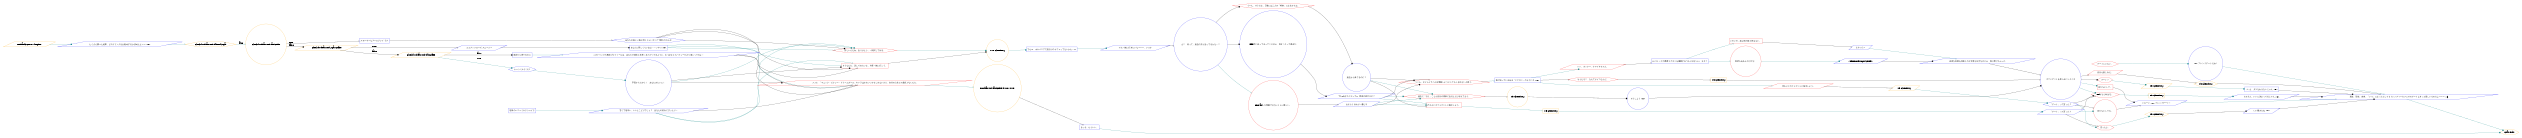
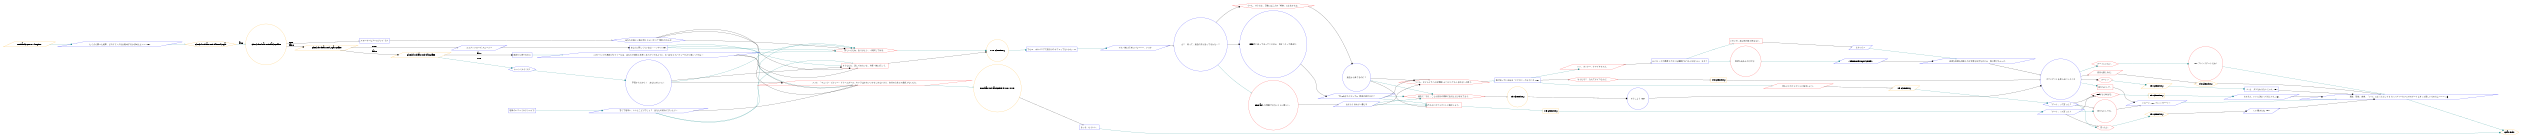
(266, 44) -> (266, 44)
none -> (793, 52)
(2206, 64) -> (2206, 64)
(2087, 90) -> (2088, 69)
